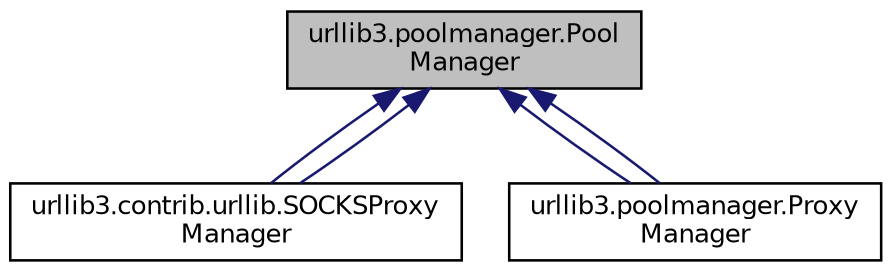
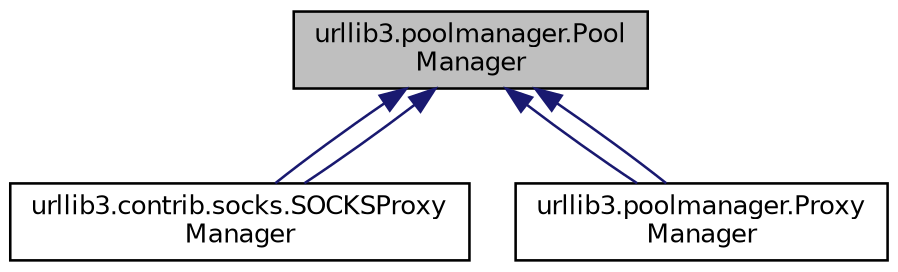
(236, 222) -> (240, 222)
